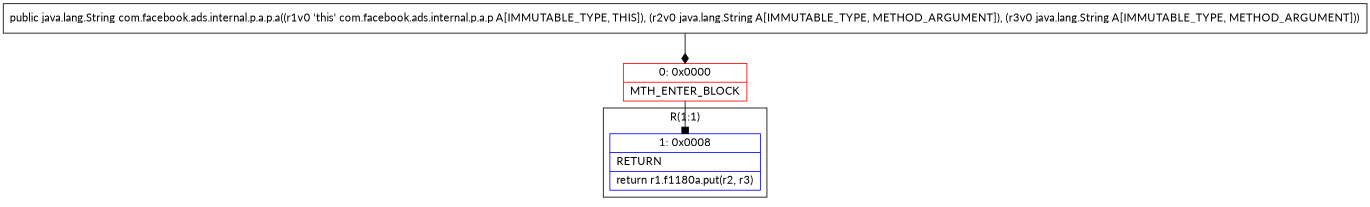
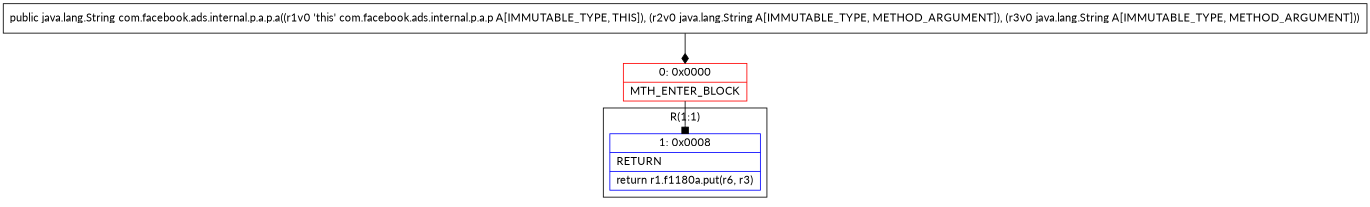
(685, 180) -> (685, 180)
